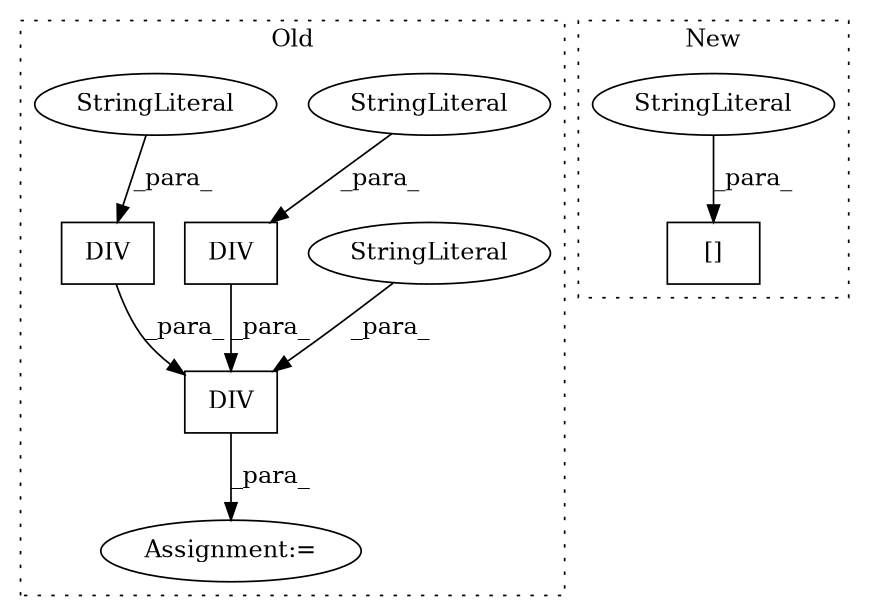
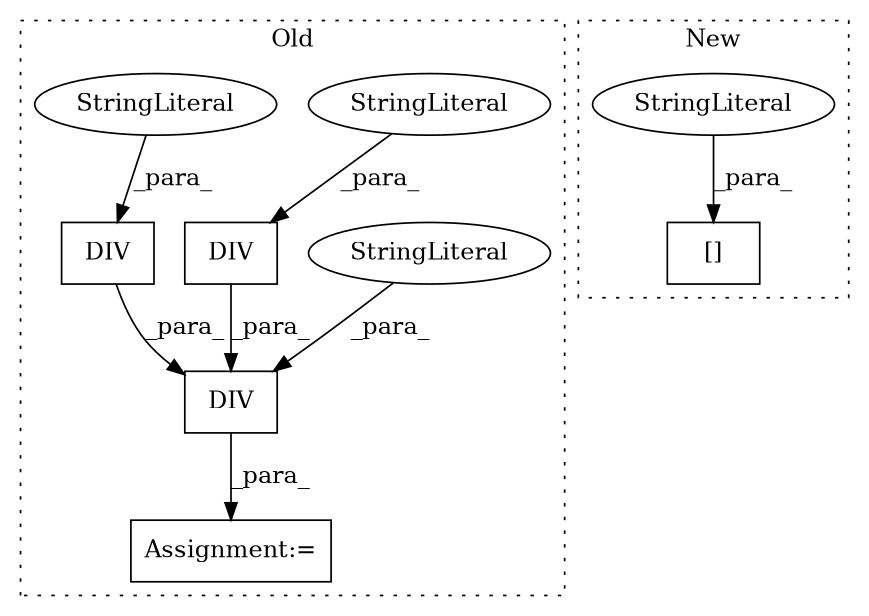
(231, 551) -> (231, 551)
